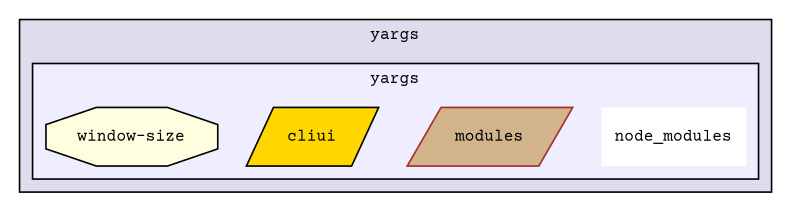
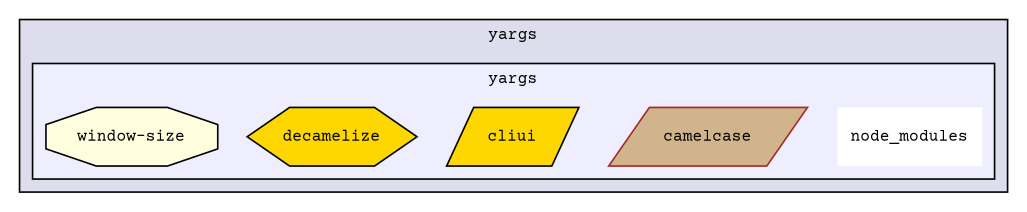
none -> (332, 137)
(490, 137) -> (708, 137)
